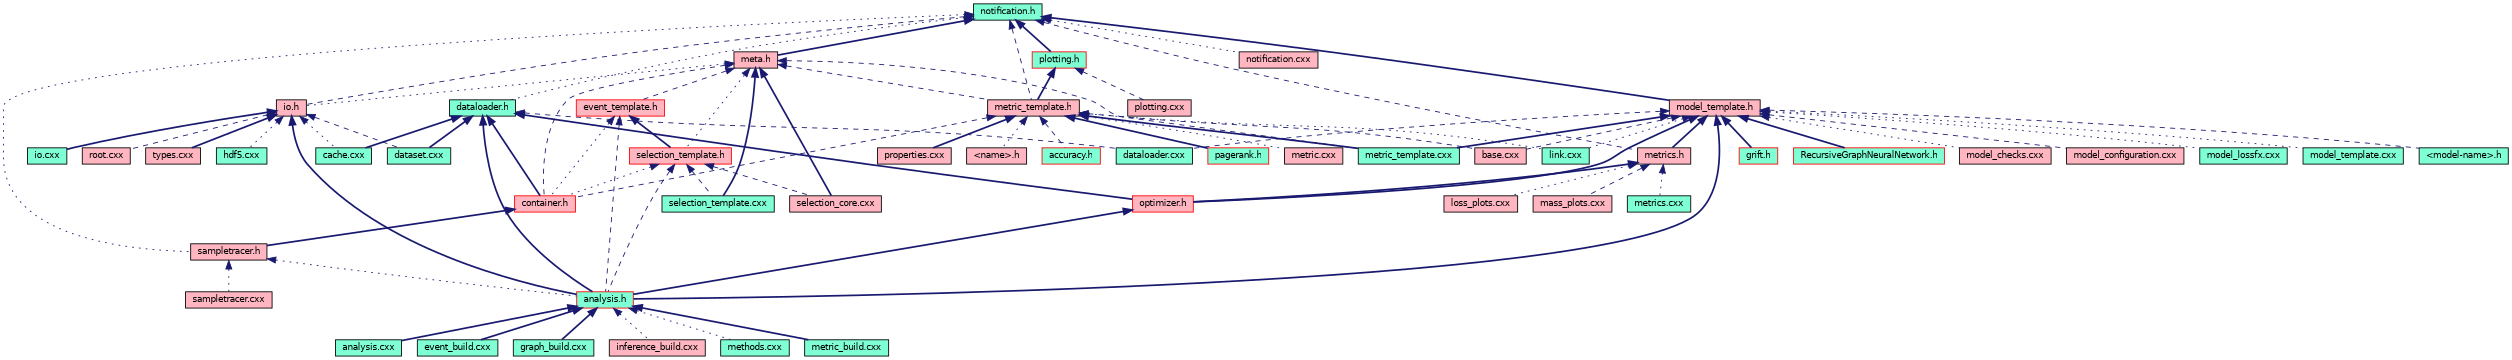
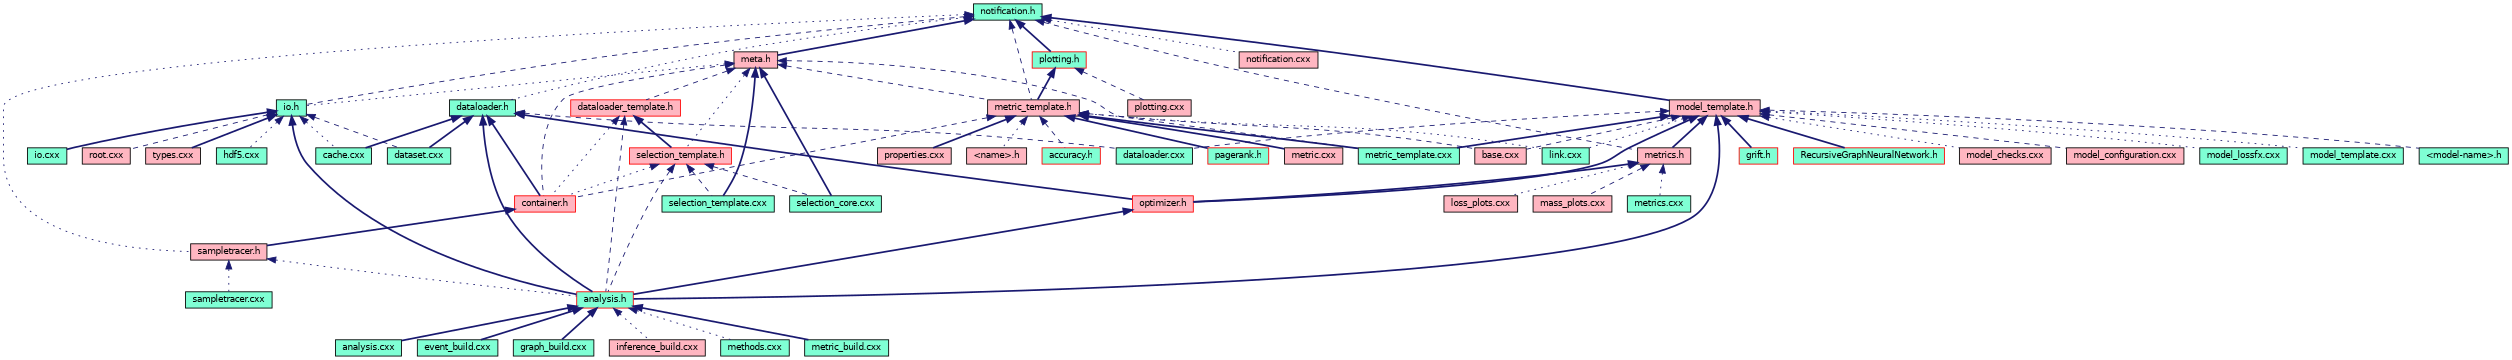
(291, 108) -> (291, 108)
(620, 108) -> (626, 108)
(1216, 137) -> (1216, 137)
(836, 204) -> (836, 204)
(229, 300) -> (229, 300)
